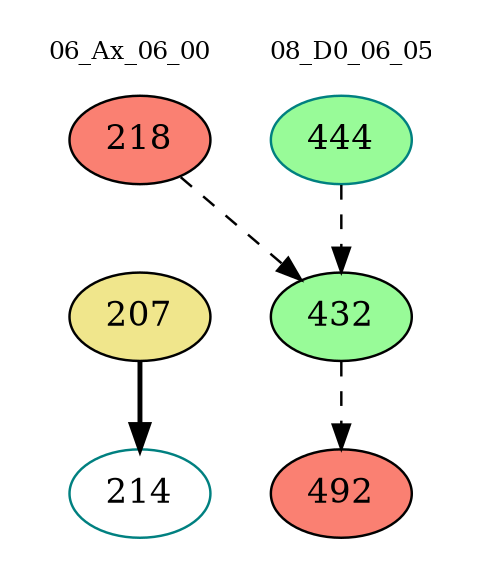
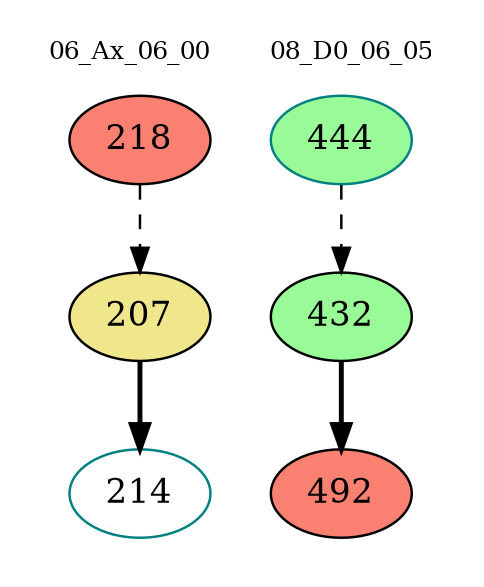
(214, 205) -> (140, 216)
(341, 393) -> (341, 393)
